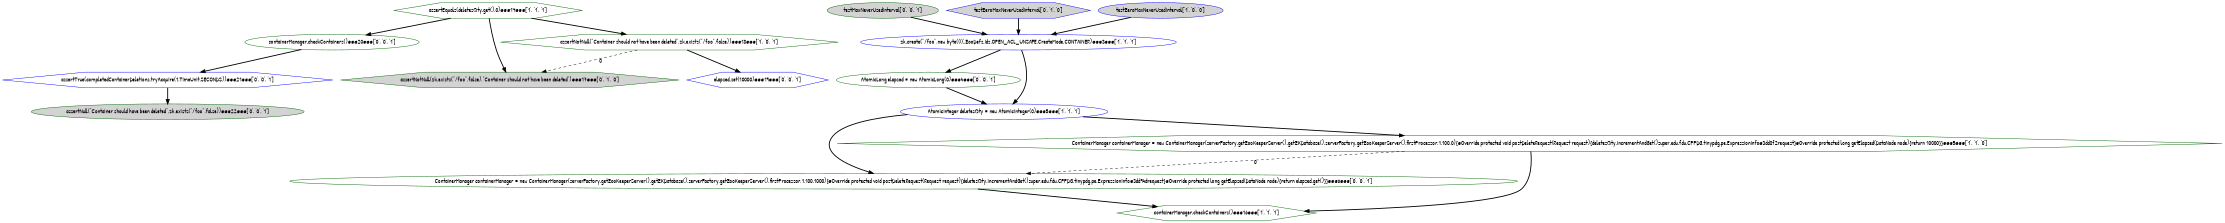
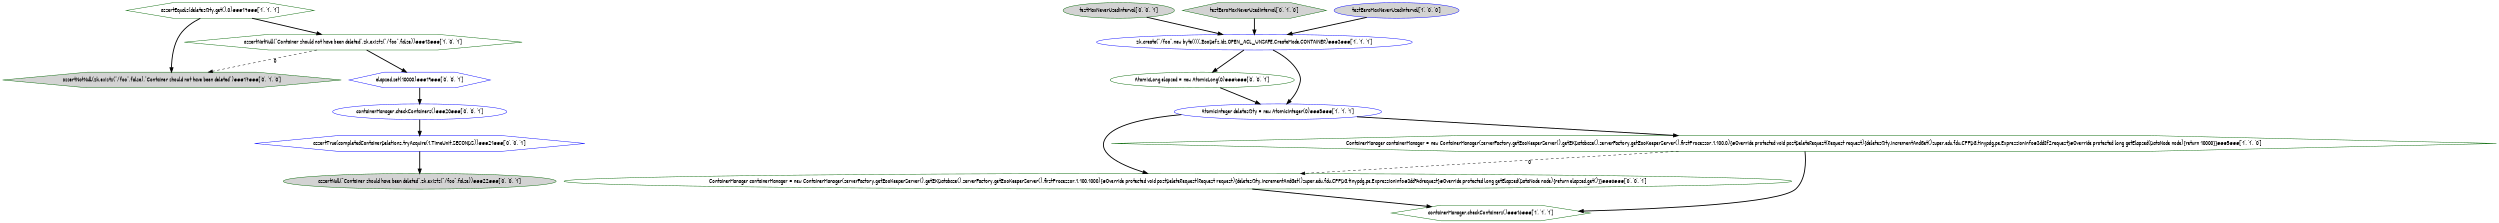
(1018, 10) -> (1254, 10)
(411, 26) -> (420, 94)
(332, 42) -> (420, 112)
